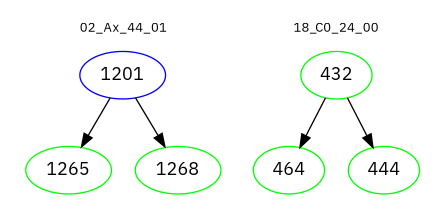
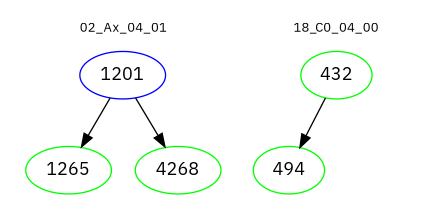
(124, 28) -> (124, 28)
(336, 28) -> (336, 28)
(178, 170) -> (178, 170)
(289, 170) -> (289, 170)
(384, 170) -> none
